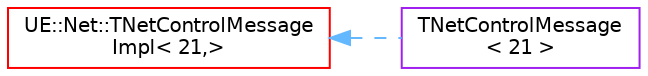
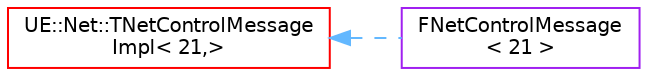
(521, 38) -> (521, 38)
